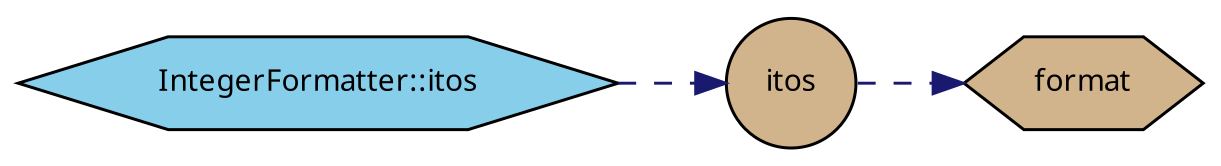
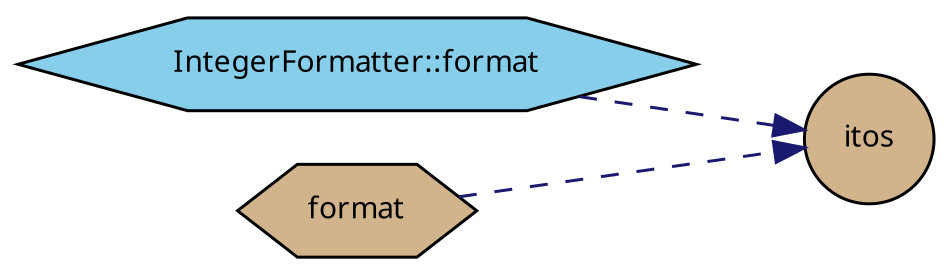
(318, 83) -> (357, 64)
(895, 83) -> (616, 174)
